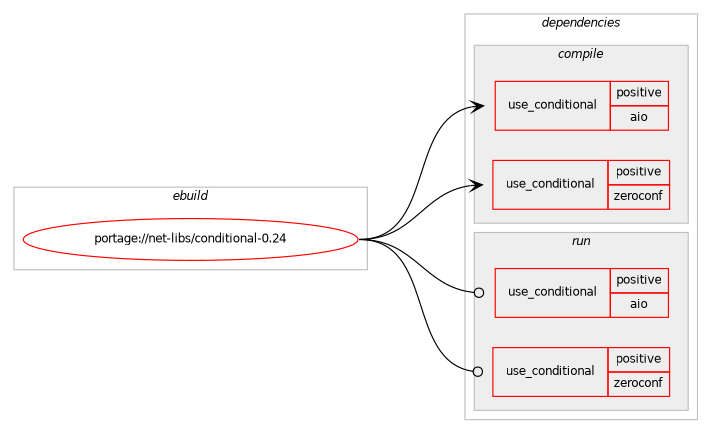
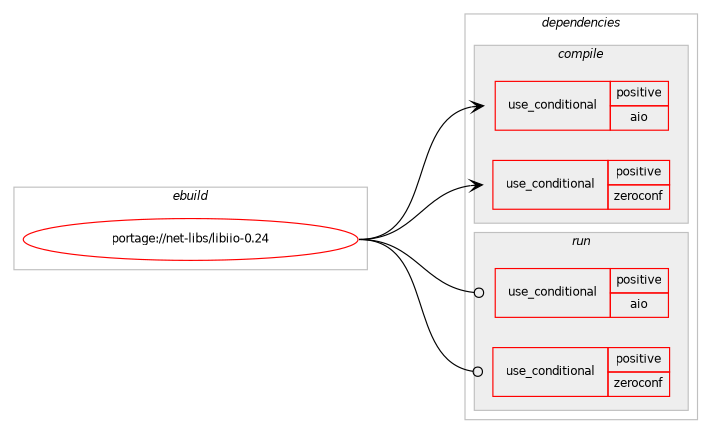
(191, 239) -> (191, 239)
